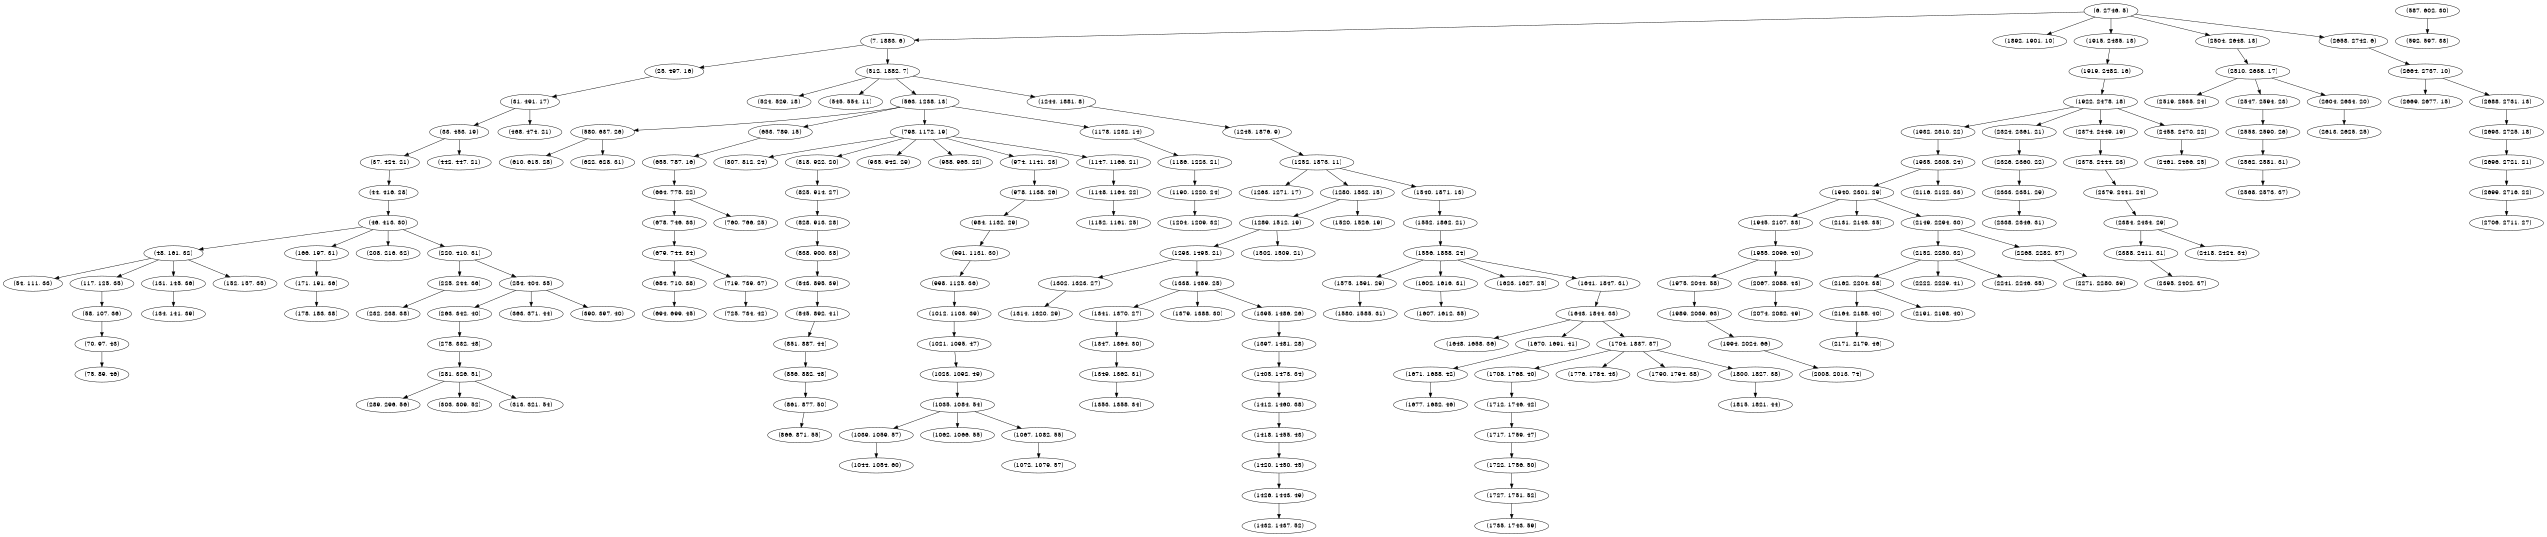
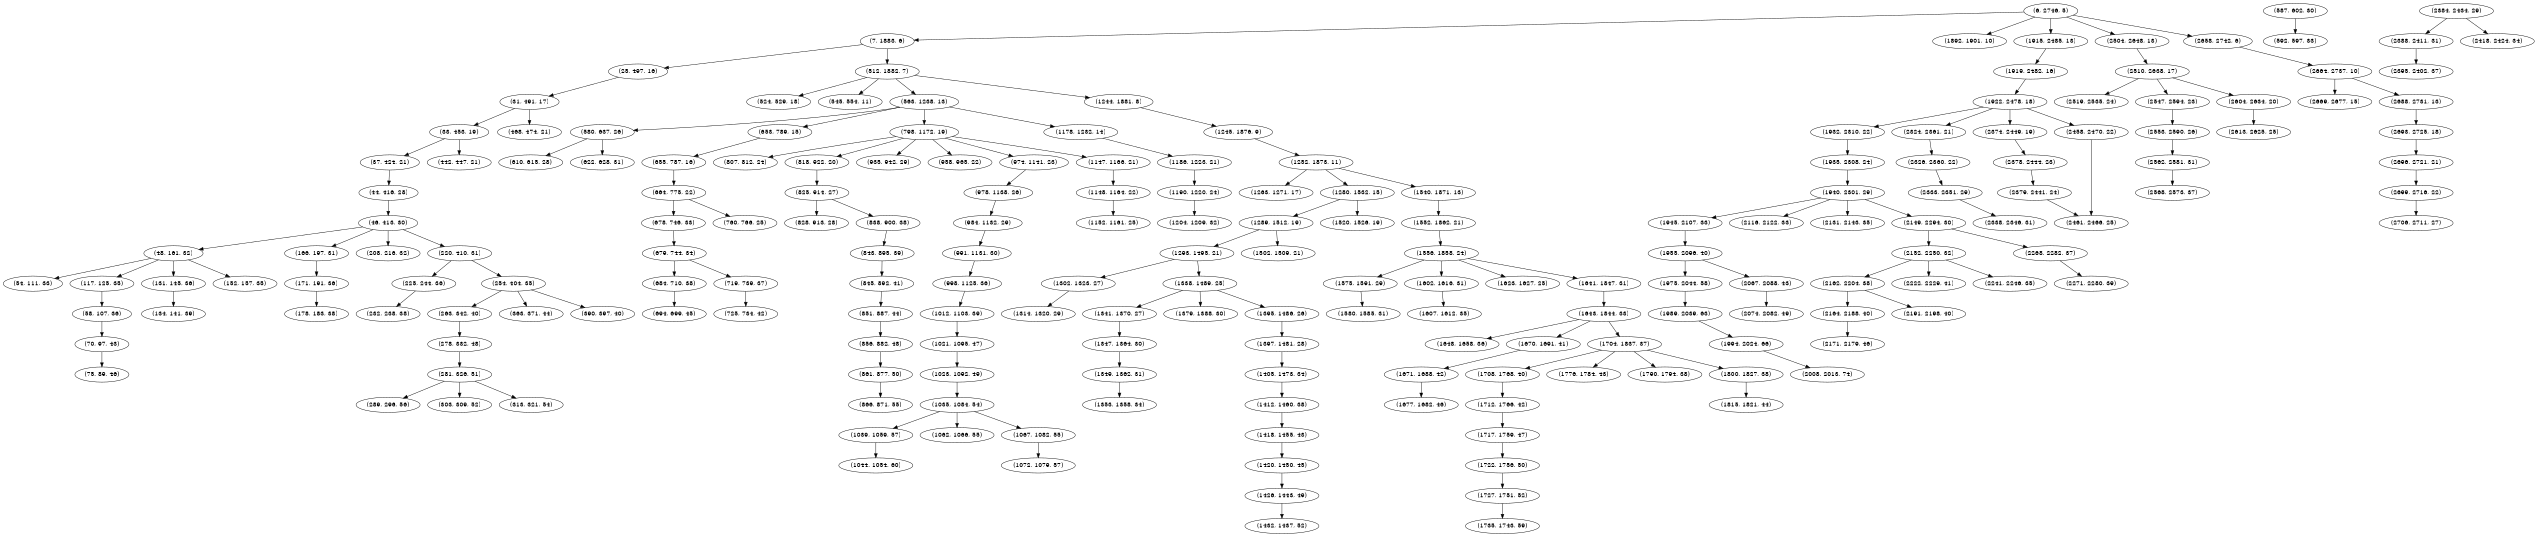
(1938, 176) -> (1809, 207)
(2129, 206) -> (2061, 207)
(817, 236) -> (851, 207)
(1512, 405) -> (1502, 405)
